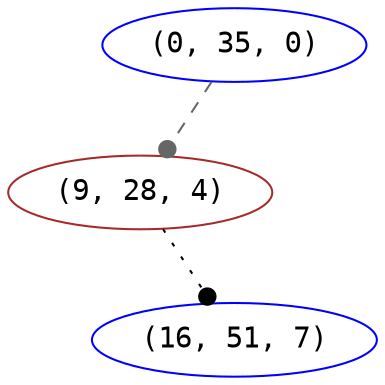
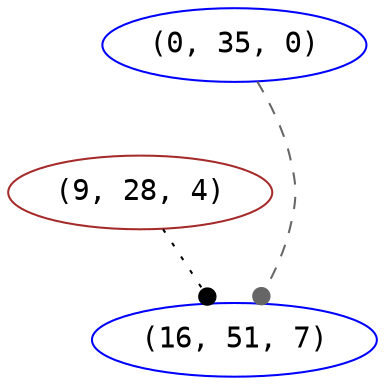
(192, 112) -> (295, 184)
